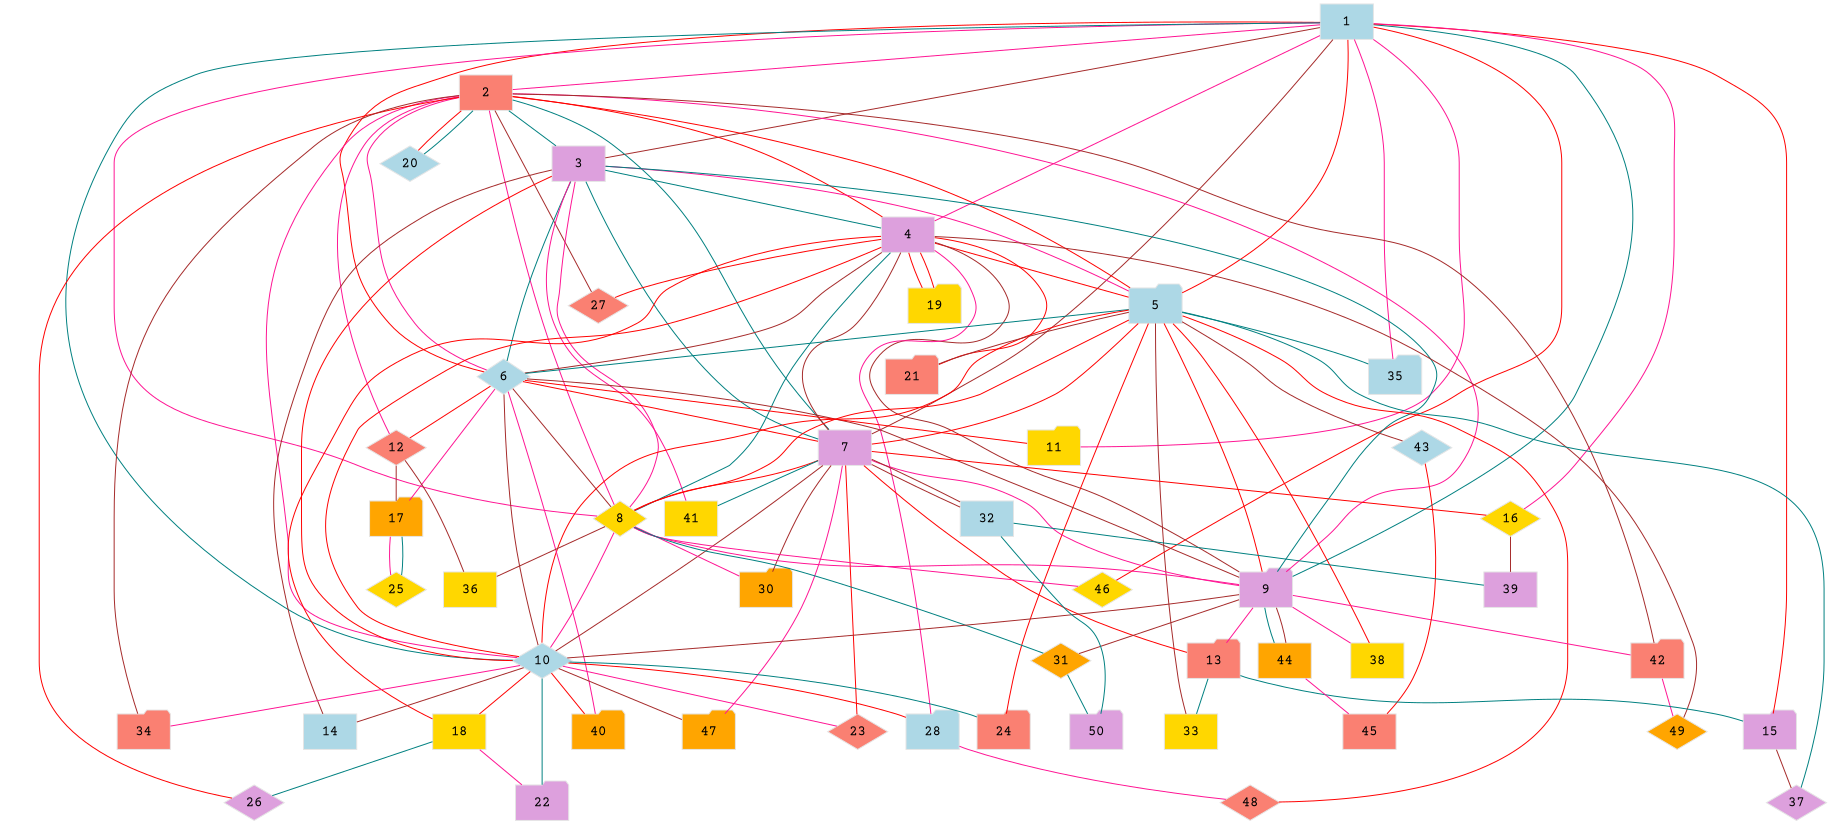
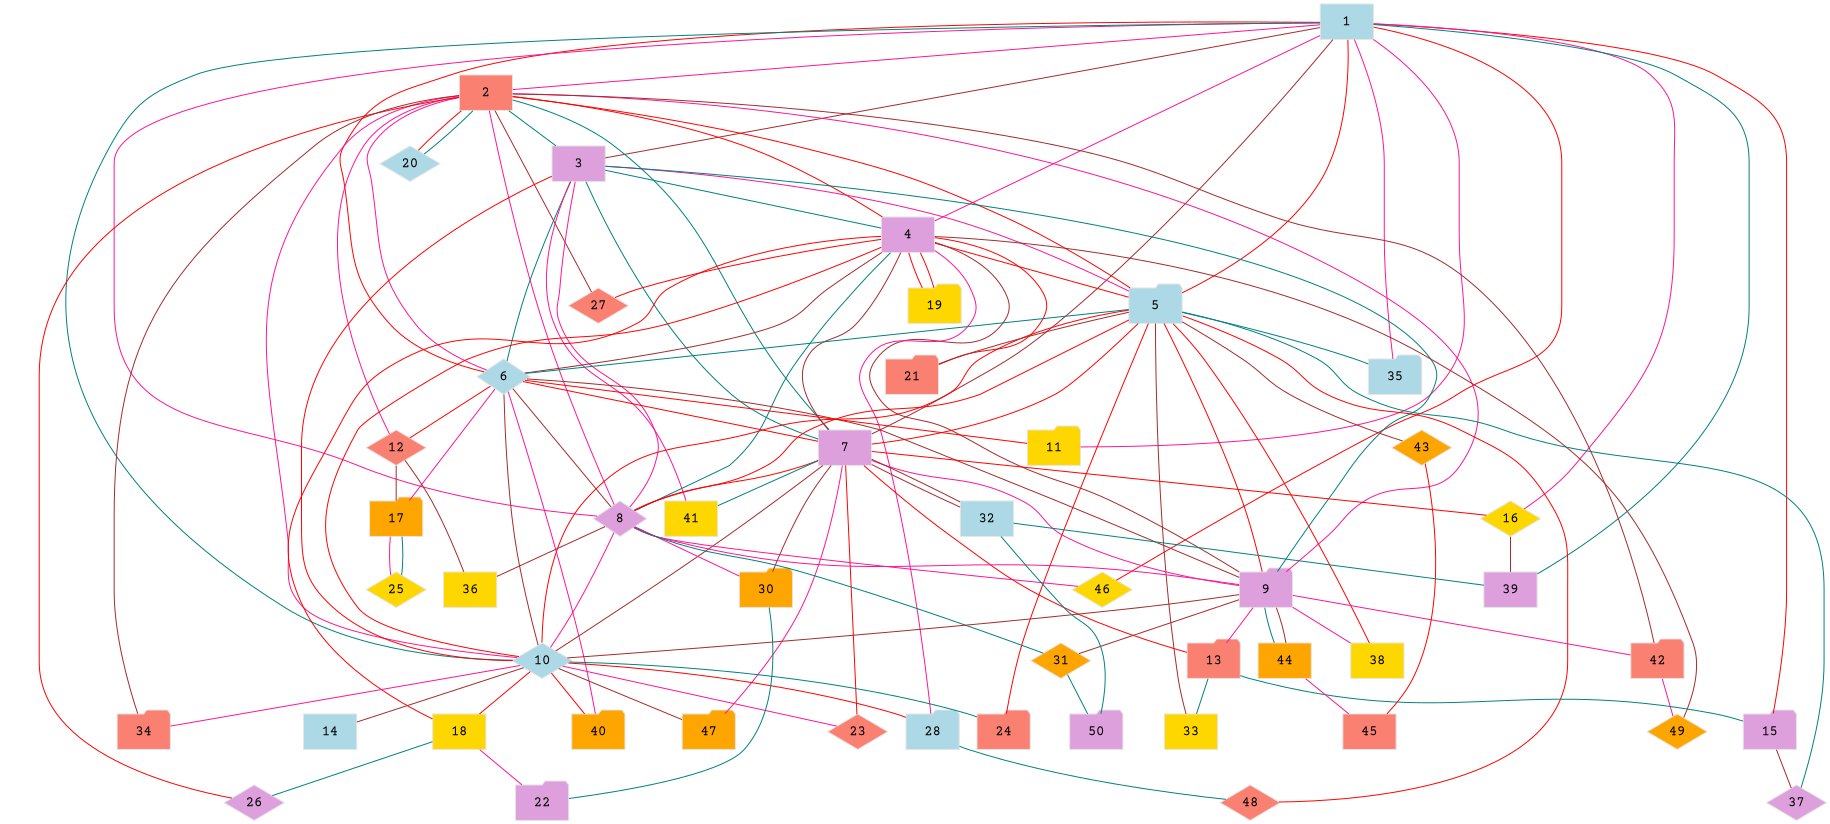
(1618, 296) -> (1749, 197)
(301, 378) -> none
(1422, 448) -> (1422, 448)
(620, 519) -> (620, 519)
(542, 732) -> (730, 760)
(1091, 780) -> (1091, 780)
